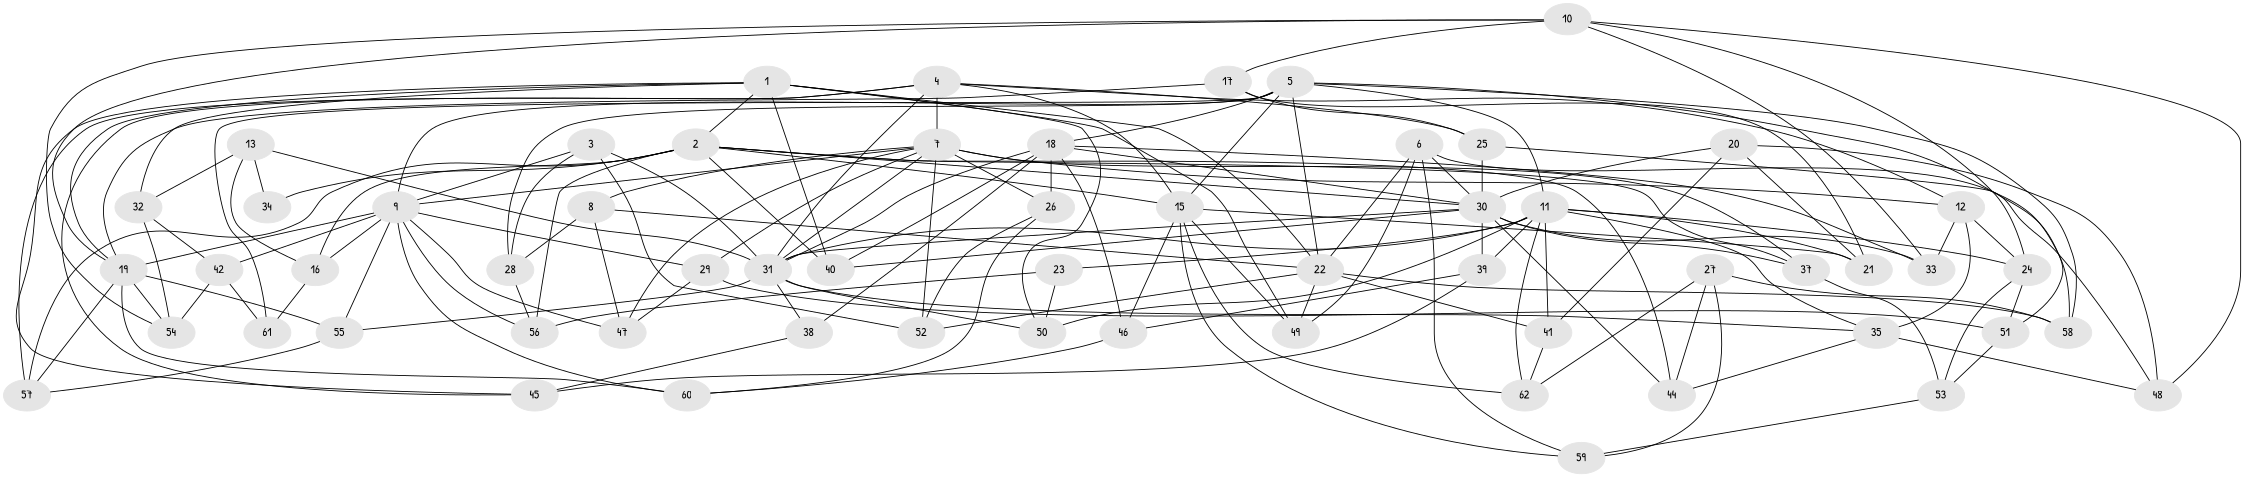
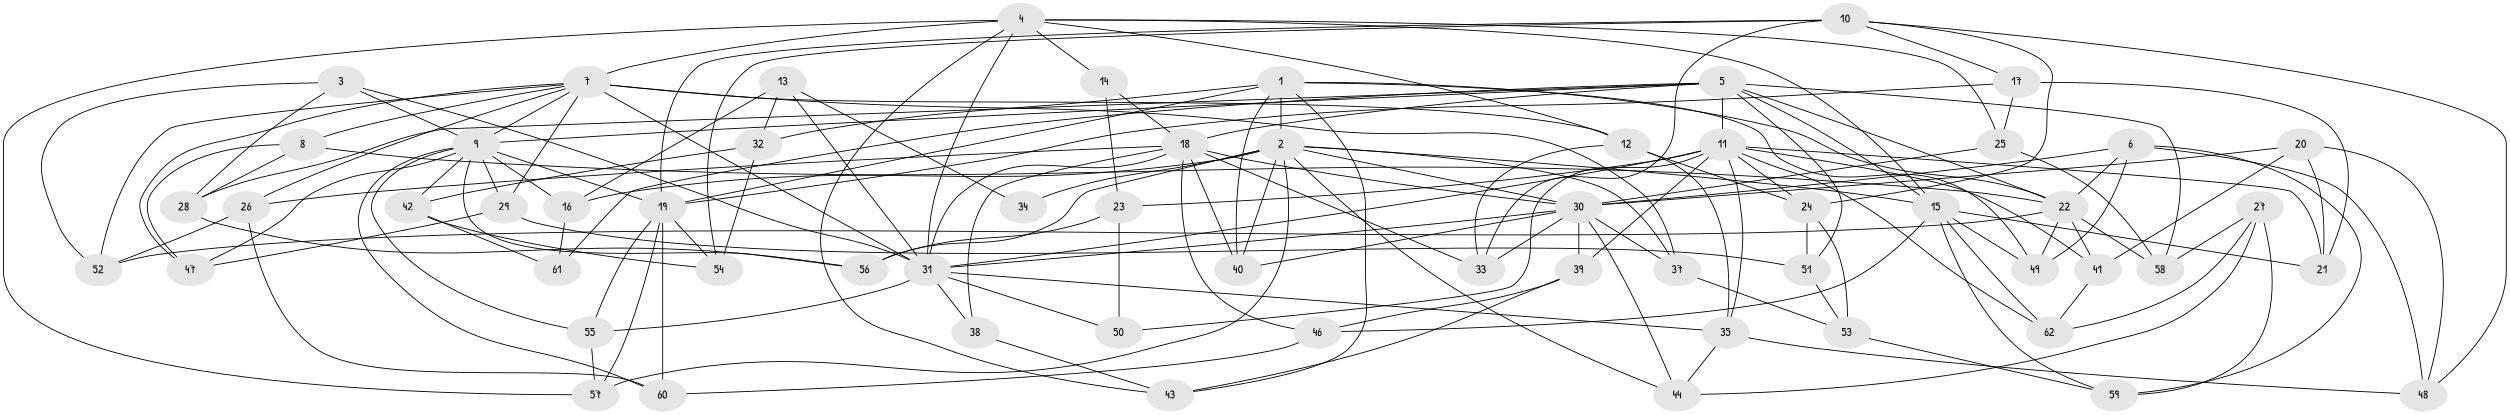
none -> (1104, 82)
(1099, 186) -> none
(535, 395) -> (1170, 395)
